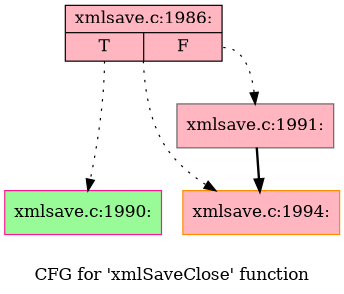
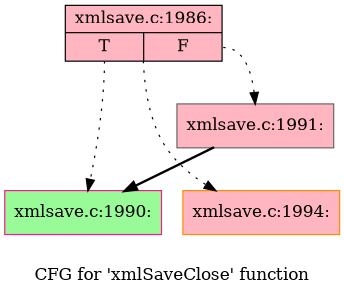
(258, 163) -> (173, 167)
